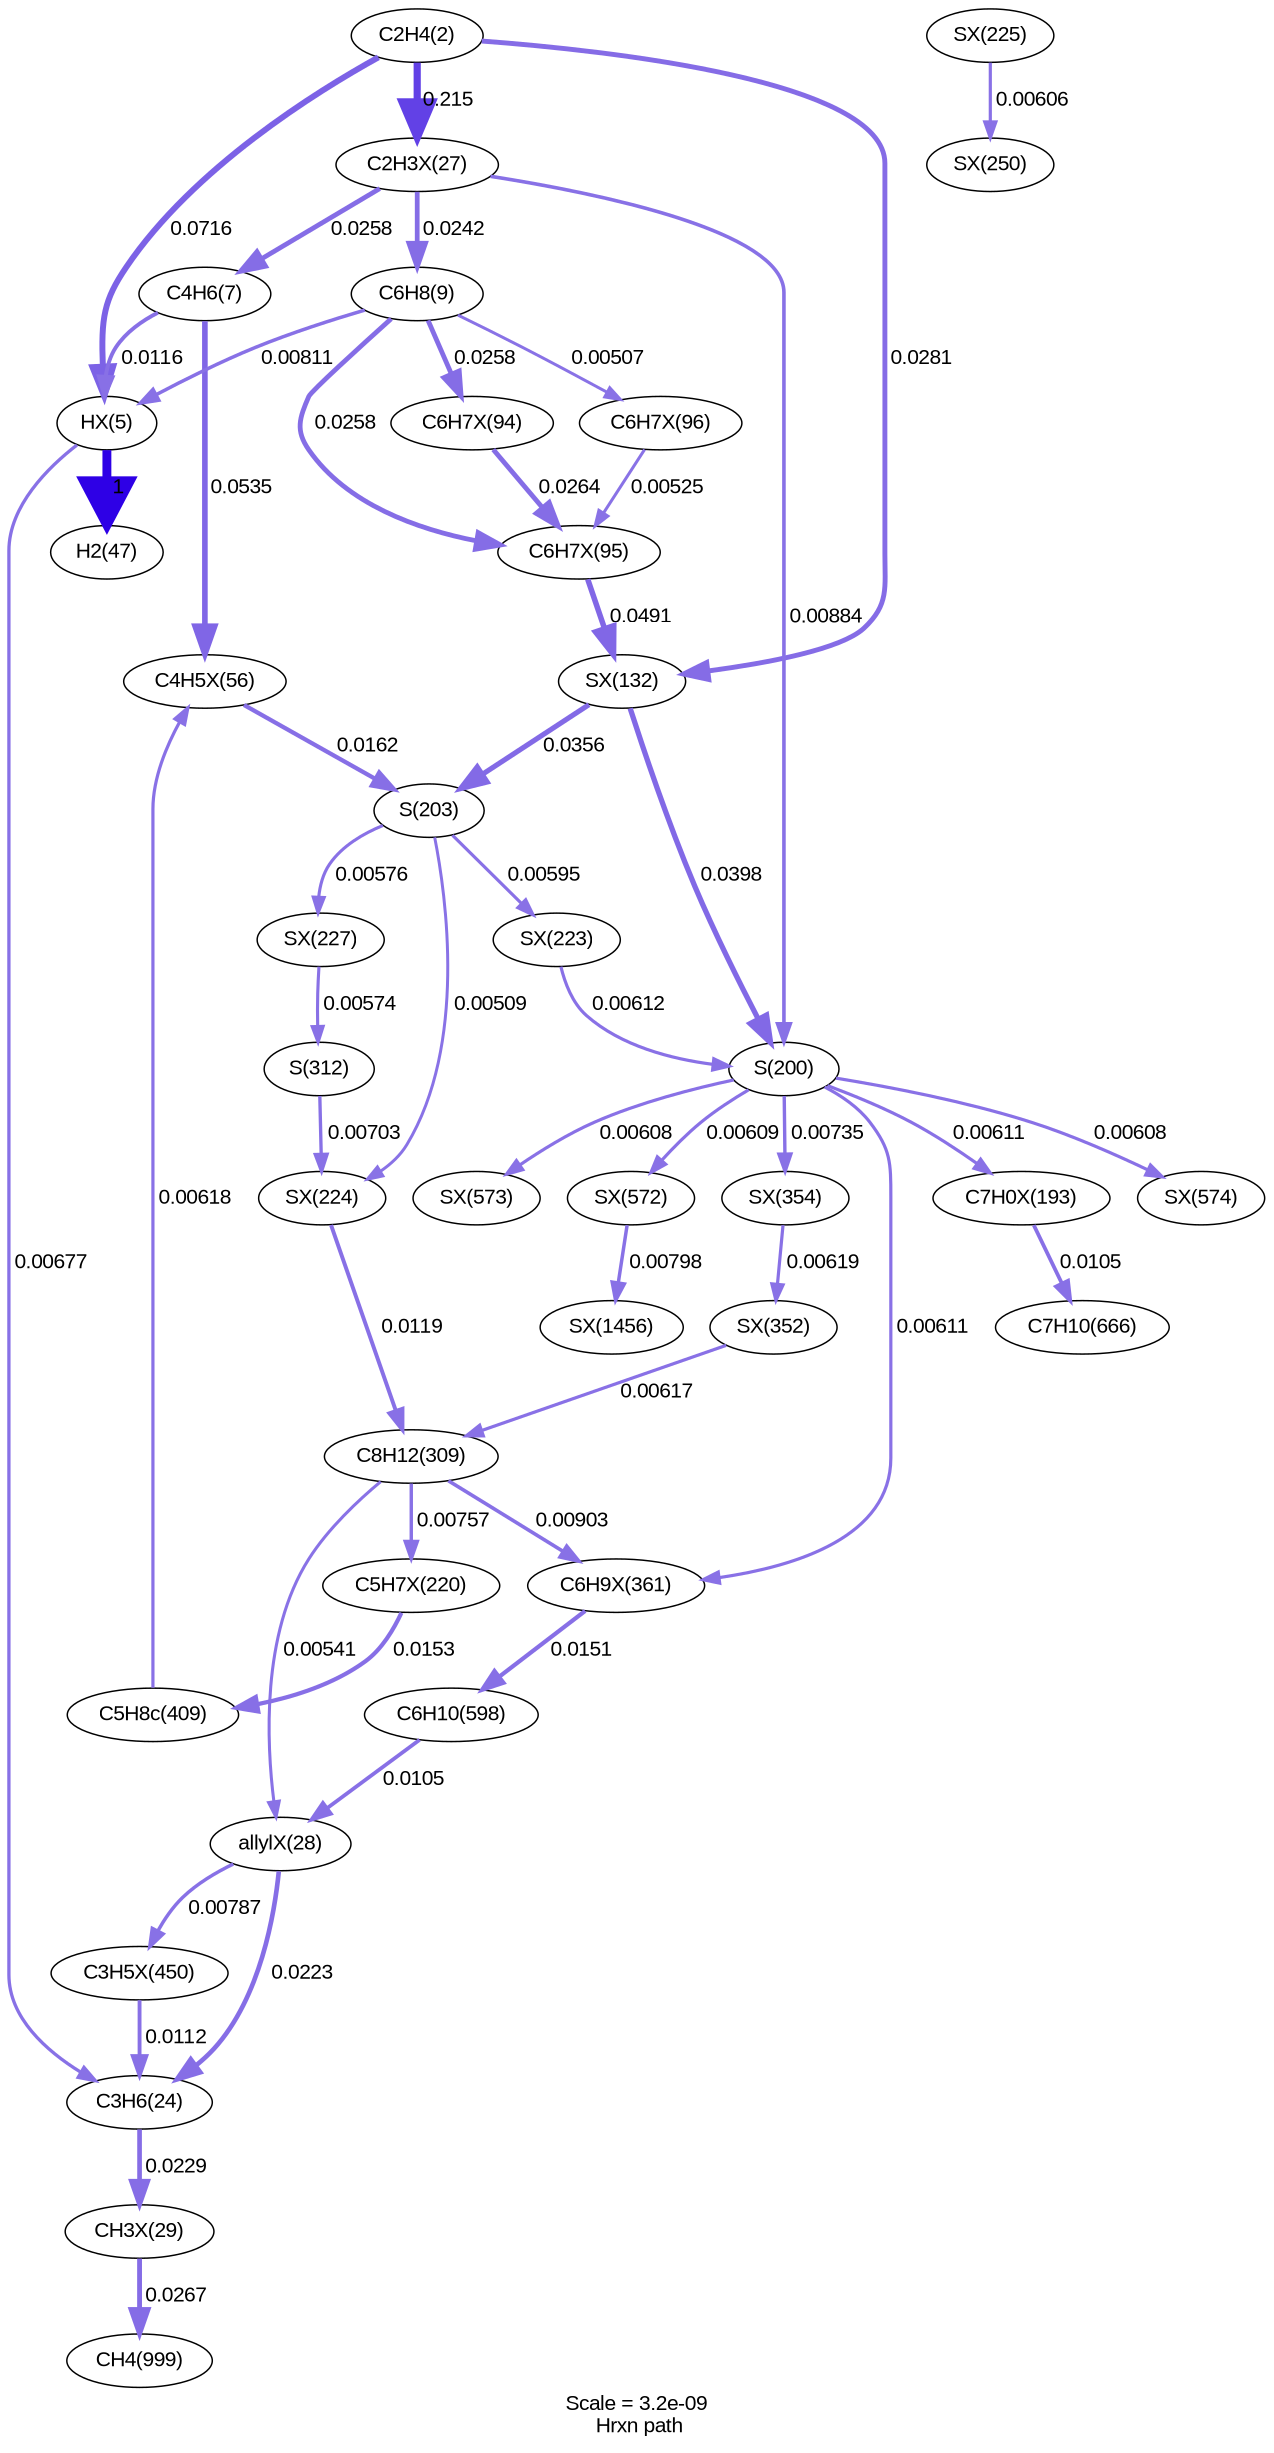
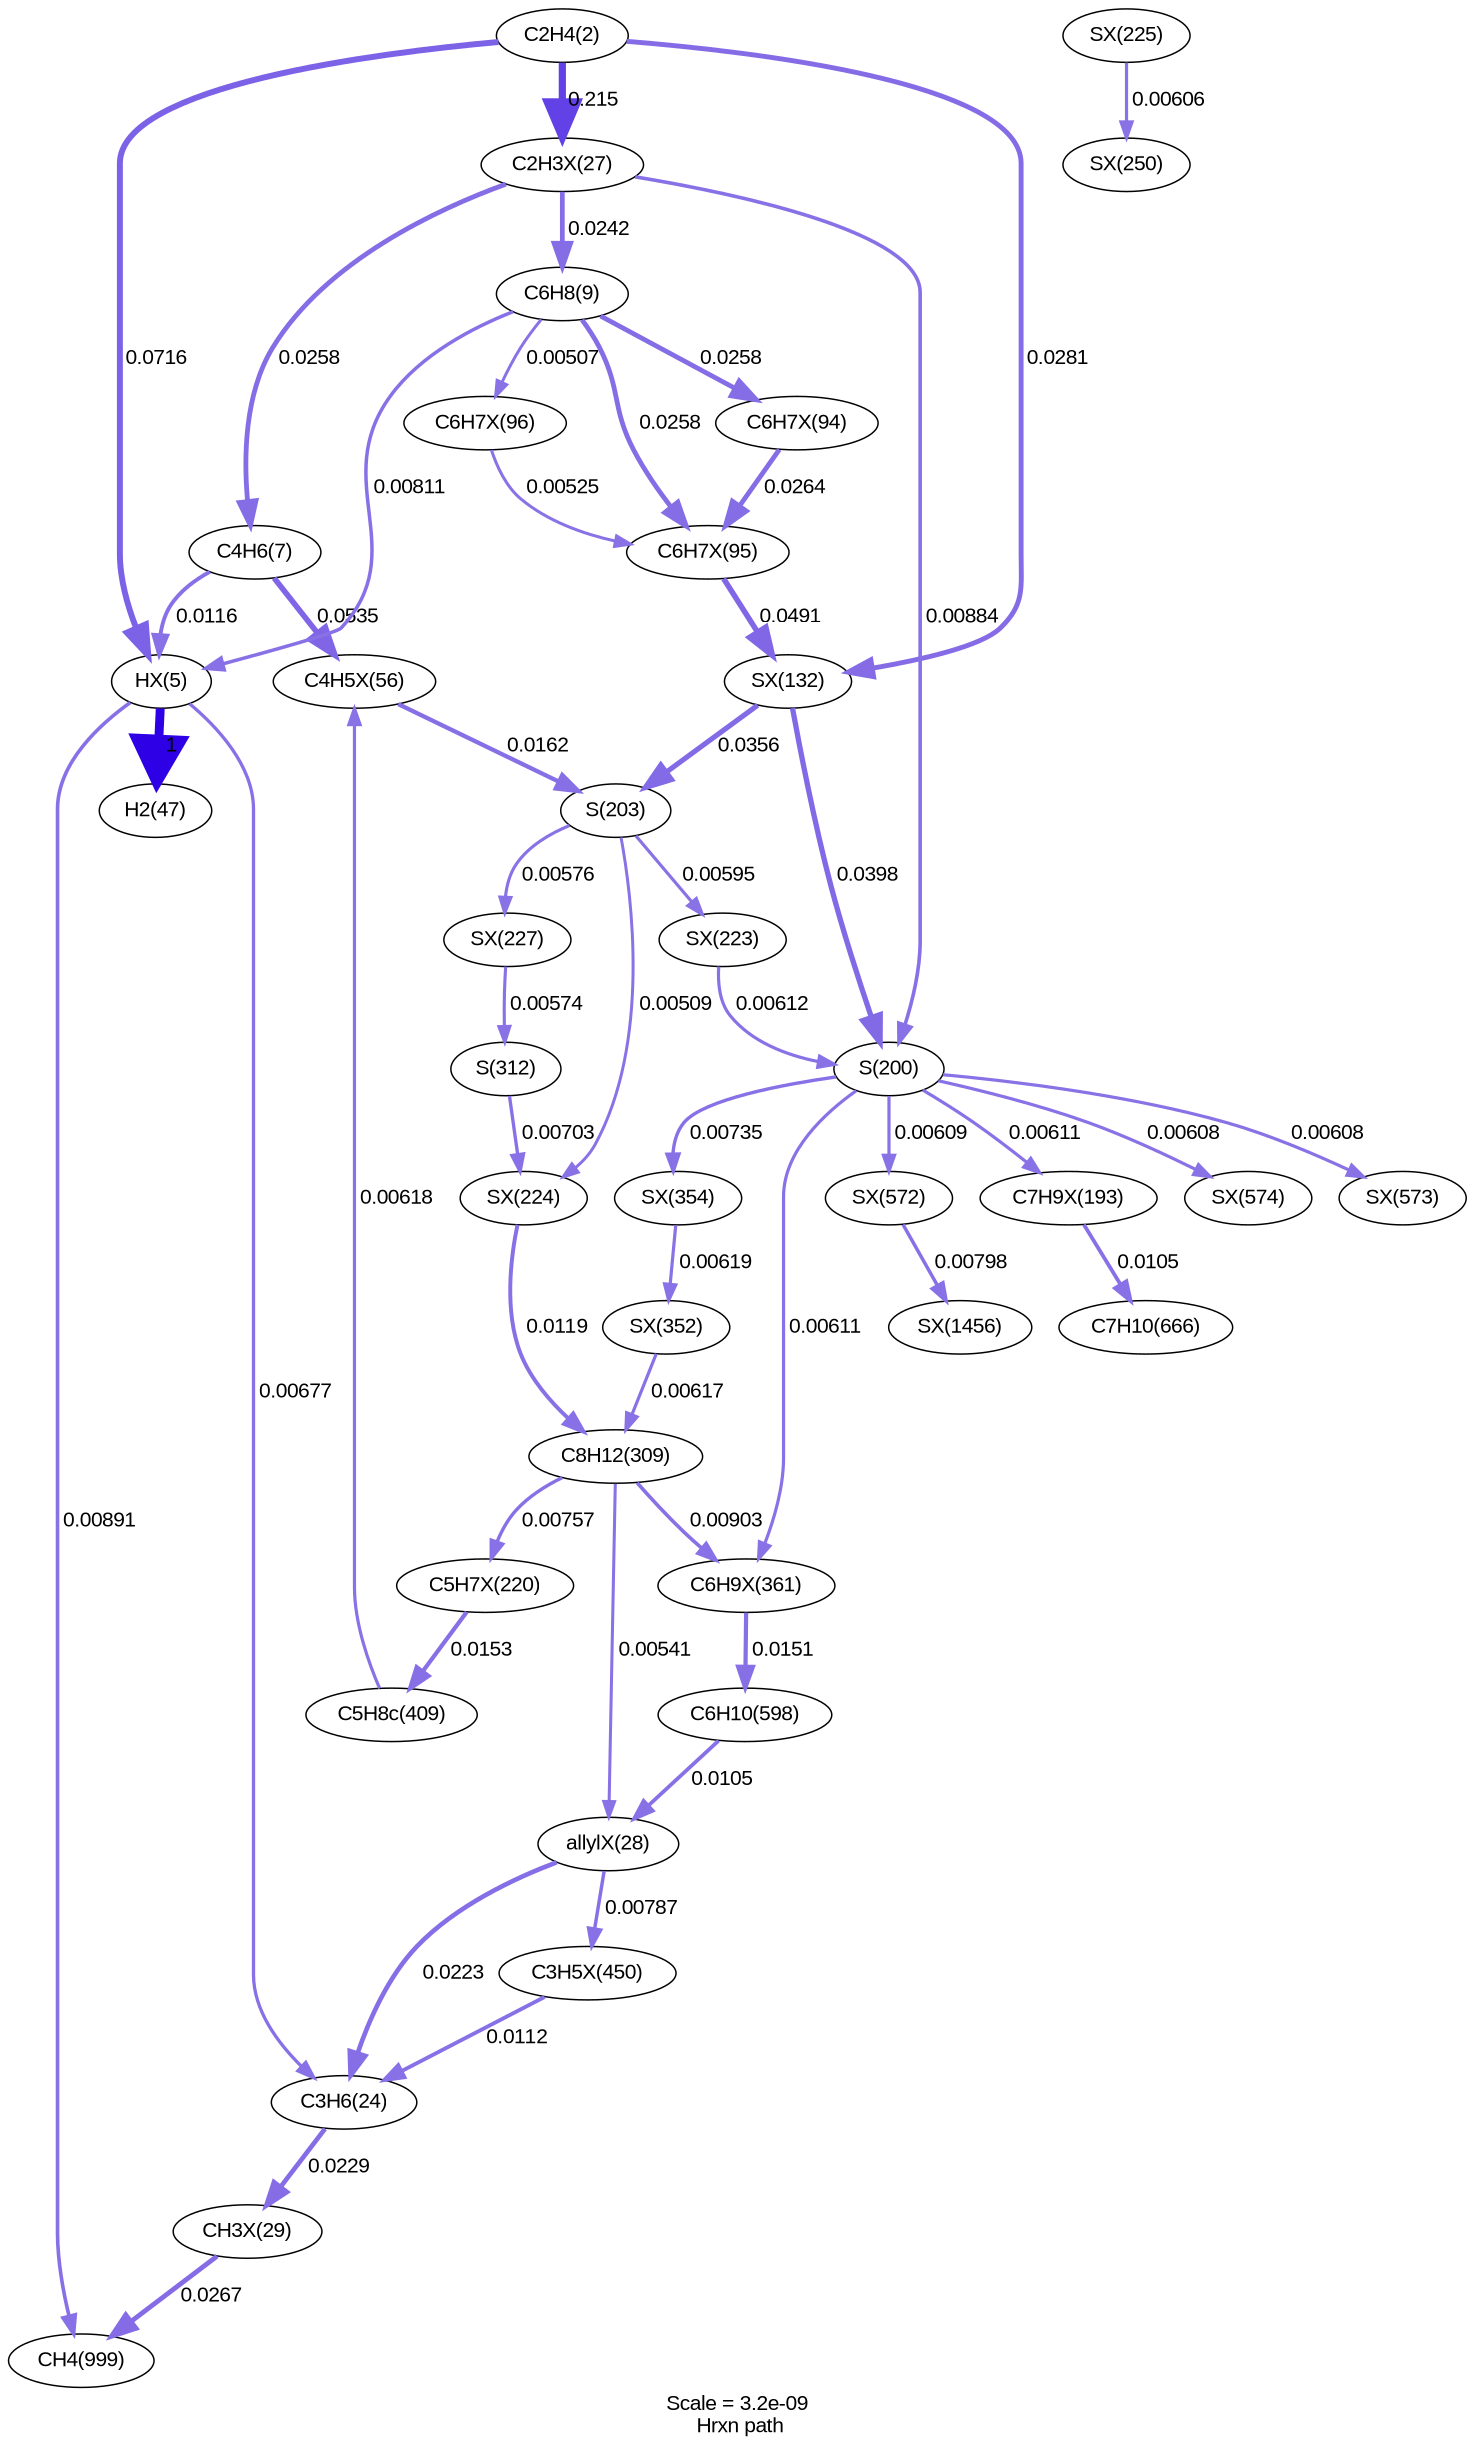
(1021, 1198) -> (1069, 1198)
none -> (58, 1496)
